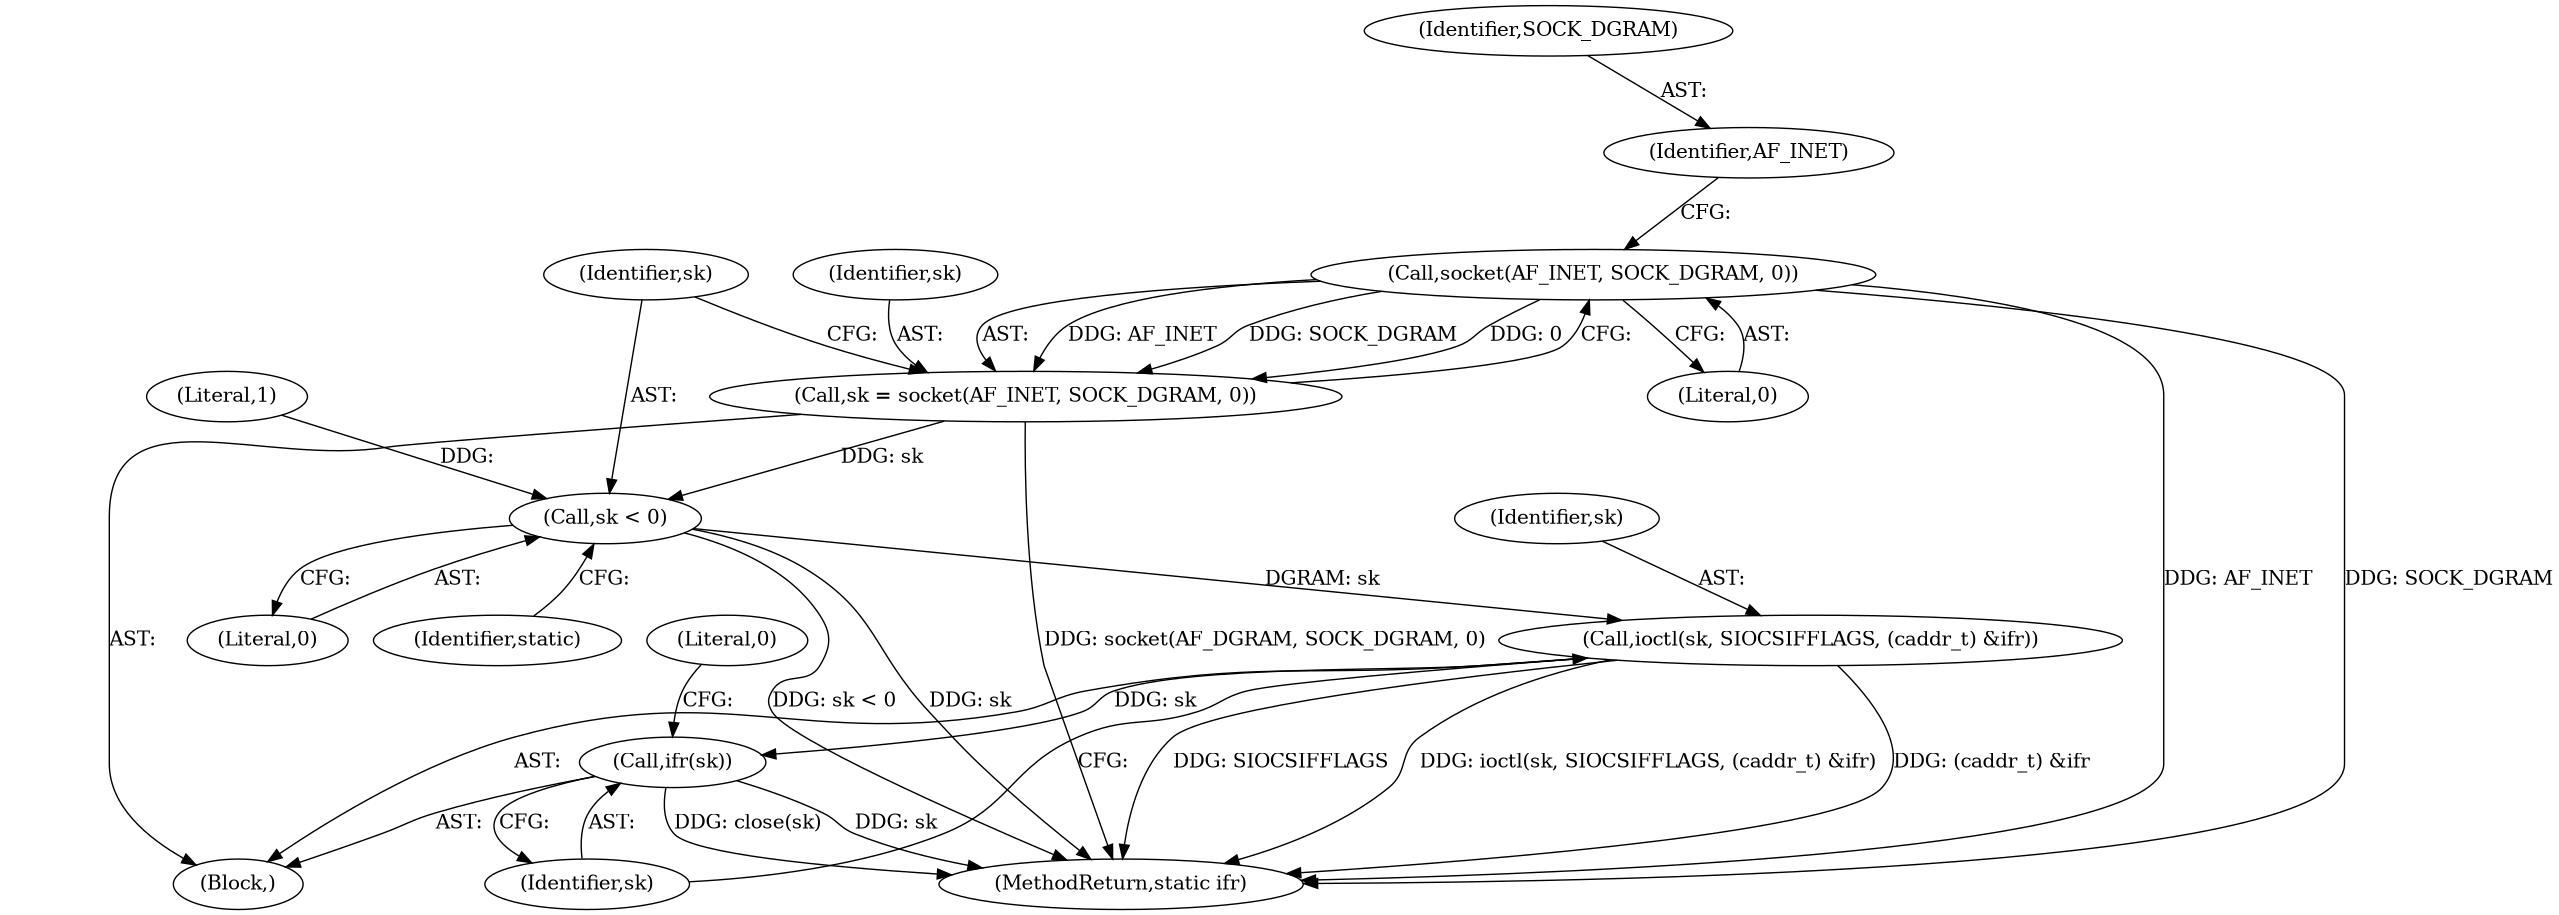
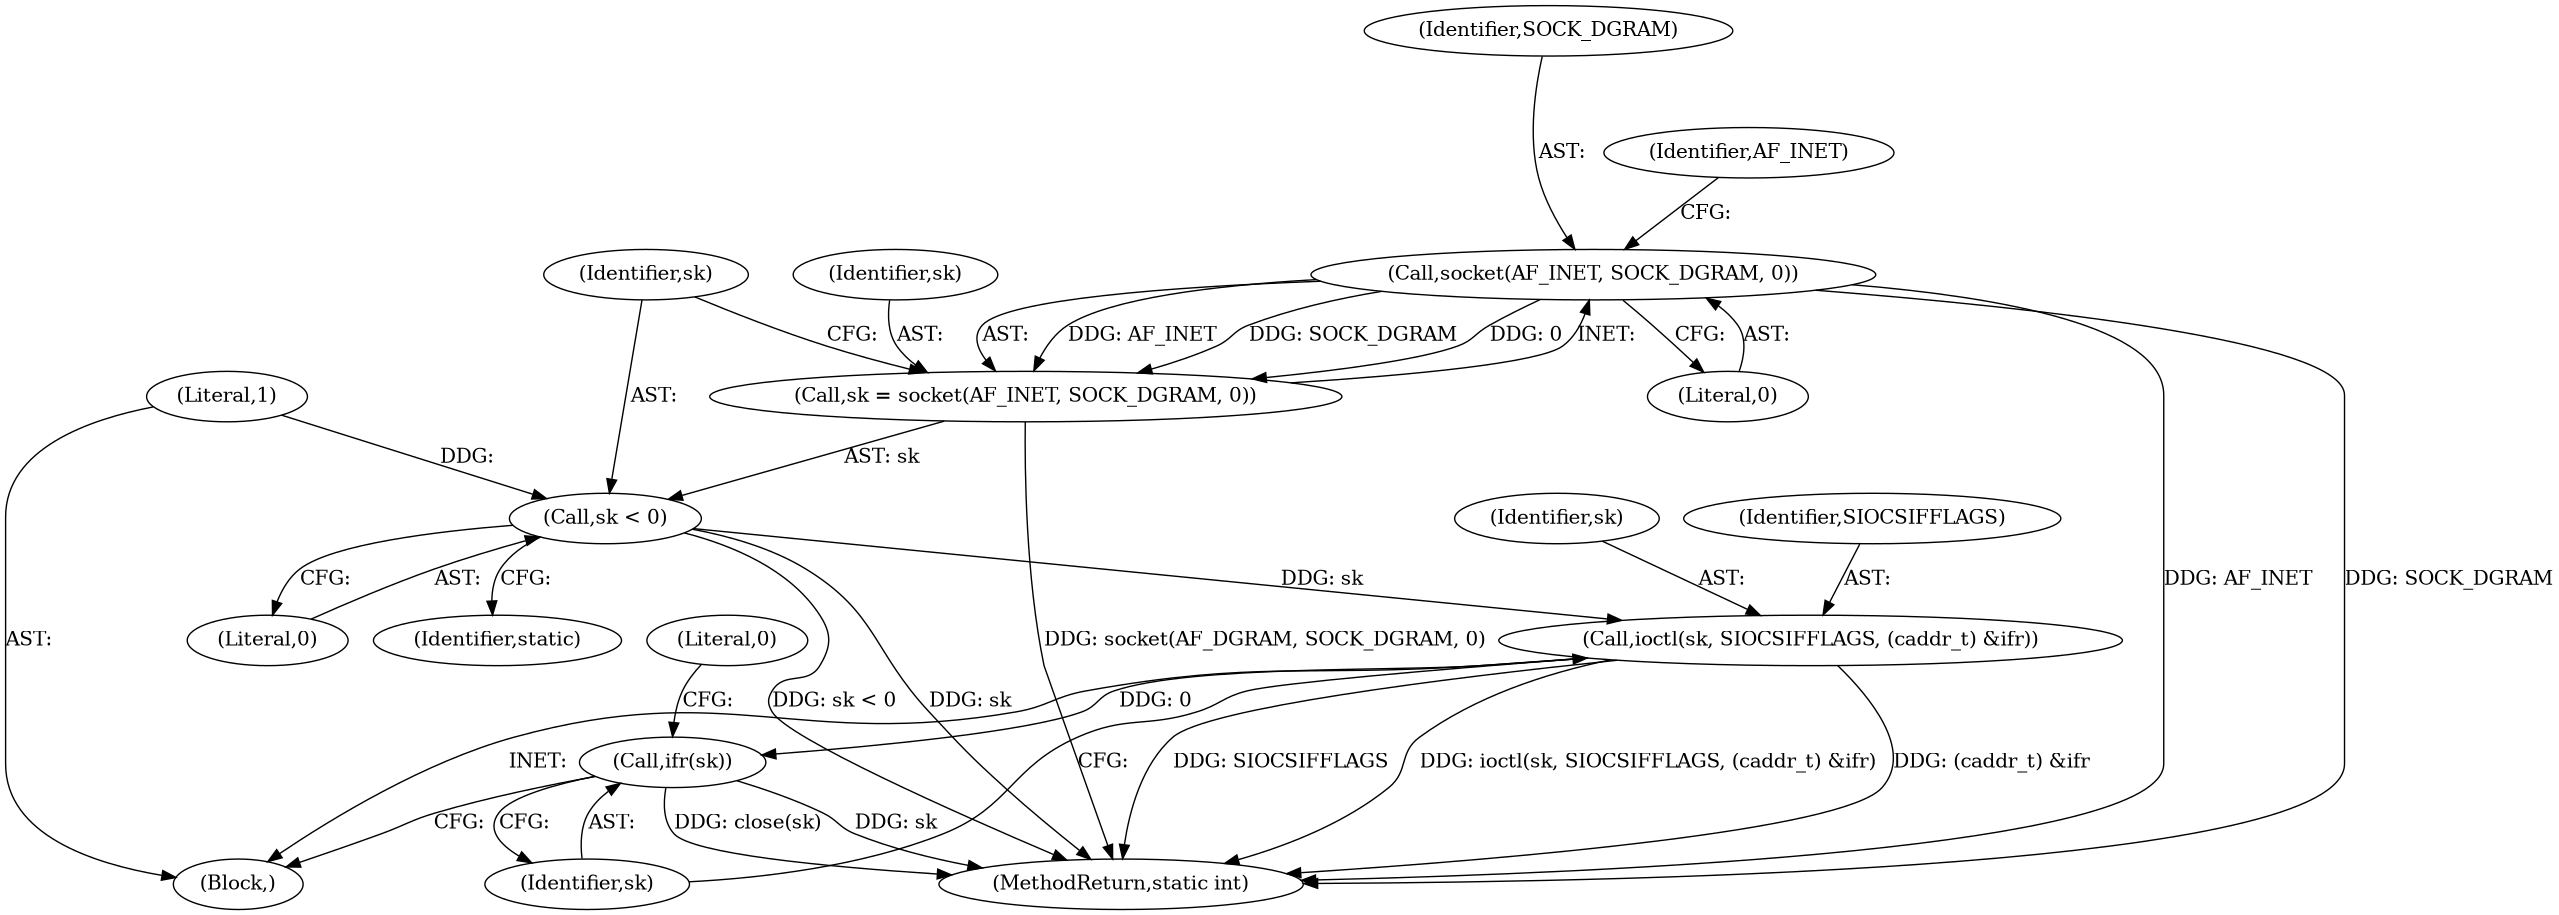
(1643, 88) -> (1534, 150)
(1609, 336) -> (1609, 336)
(247, 445) -> (6, 645)
(882, 458) -> (882, 458)
none -> (1872, 519)
(1322, 579) -> (1322, 579)
(564, 589) -> (506, 562)
(1155, 701) -> (1155, 701)
(541, 762) -> (541, 762)
(462, 823) -> (462, 823)
(1121, 884) -> (1121, 884)
